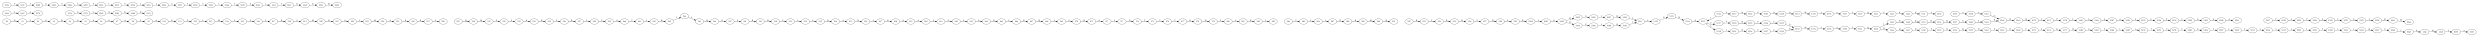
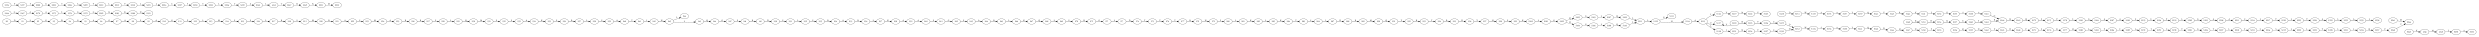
none -> (54, 13)
(1773, 14) -> none
none -> (1946, 14)
(691, 19) -> (684, 23)
(1679, 19) -> (1671, 23)
(1713, 19) -> (1709, 17)
none -> (2253, 20)
(2384, 20) -> none
none -> (450, 21)
none -> (1280, 21)
none -> (1401, 21)
(1892, 22) -> none
(1726, 23) -> (1727, 26)
(1946, 30) -> none
(2400, 32) -> (2400, 27)
